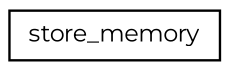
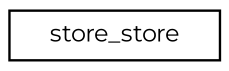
(115, 35) -> (115, 35)
